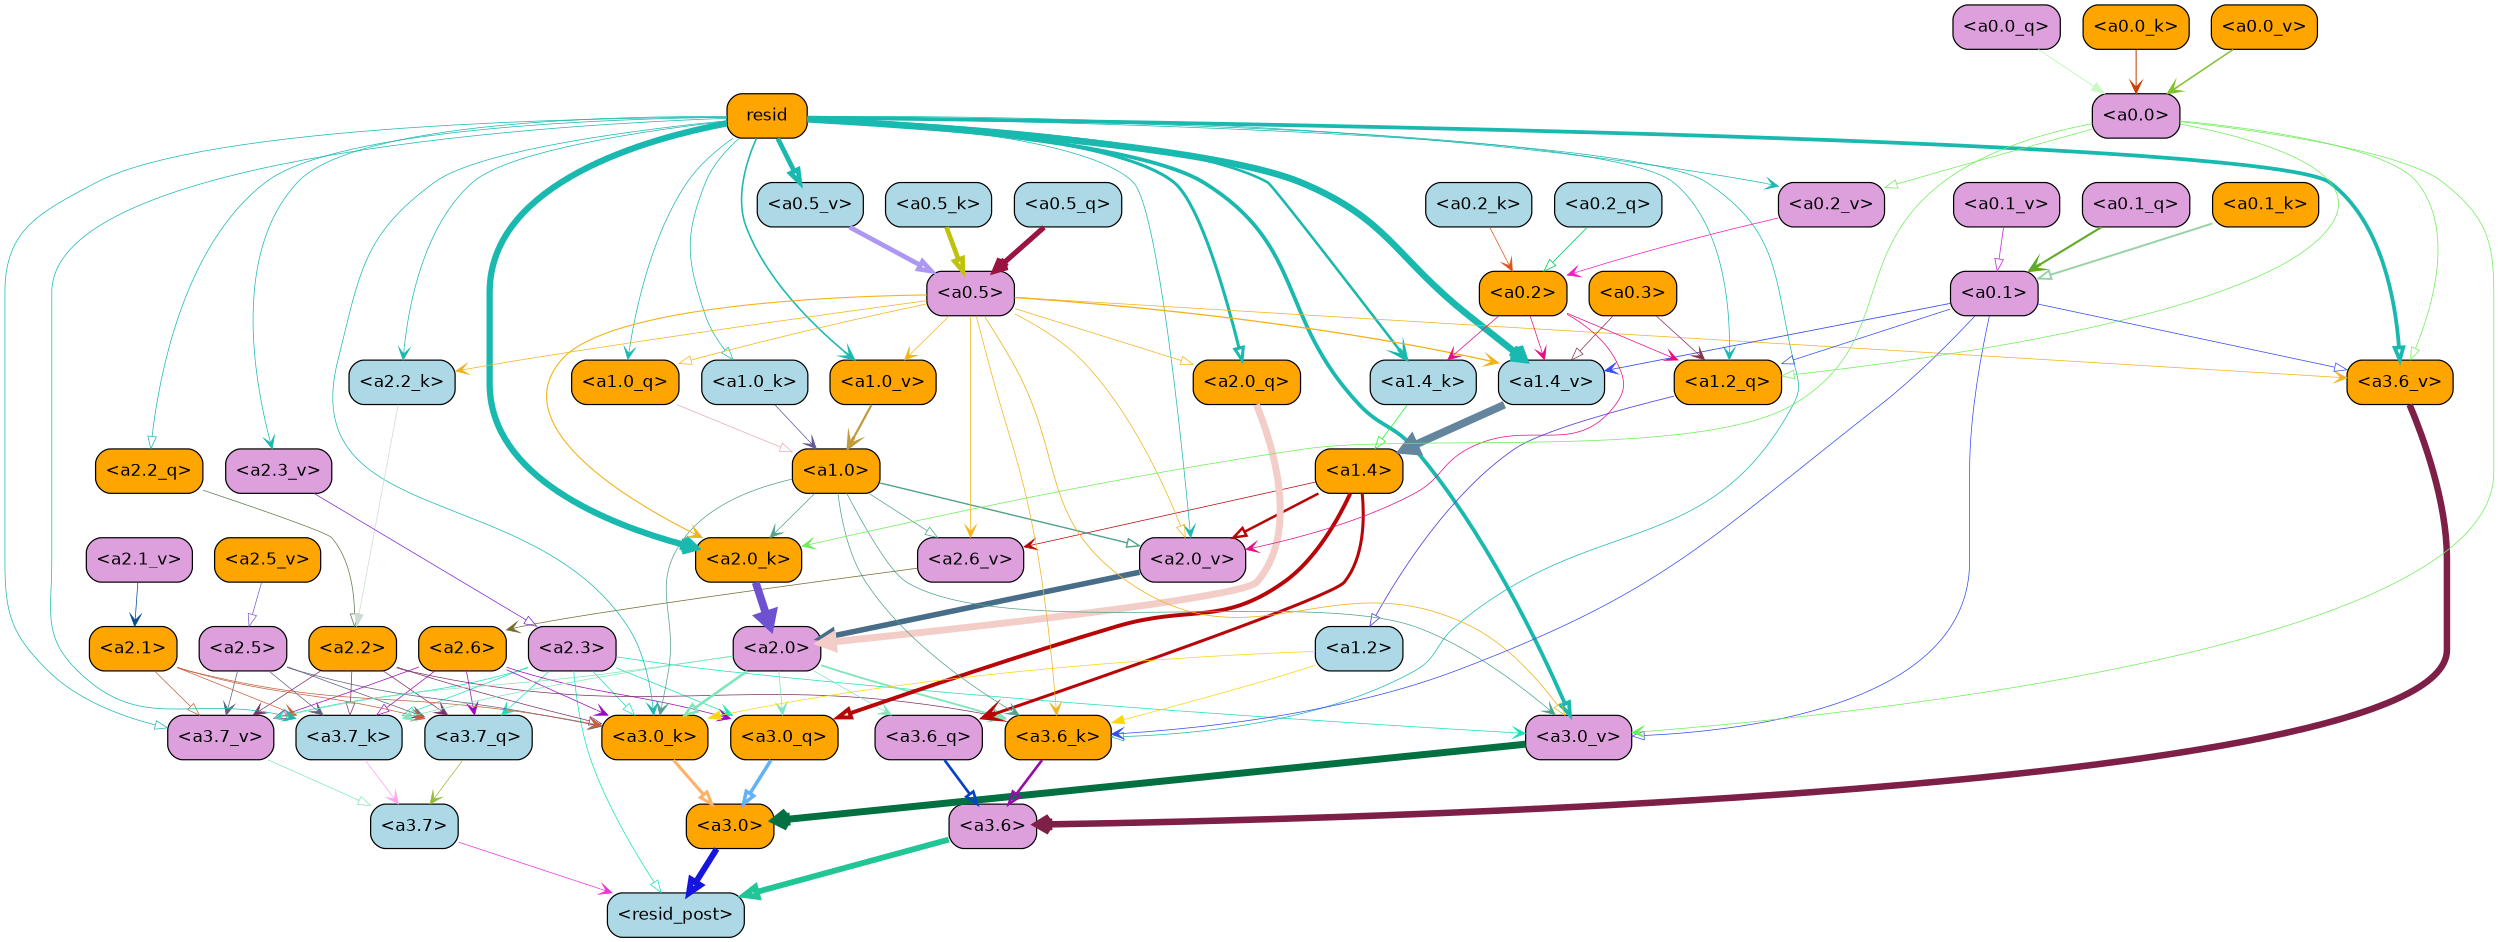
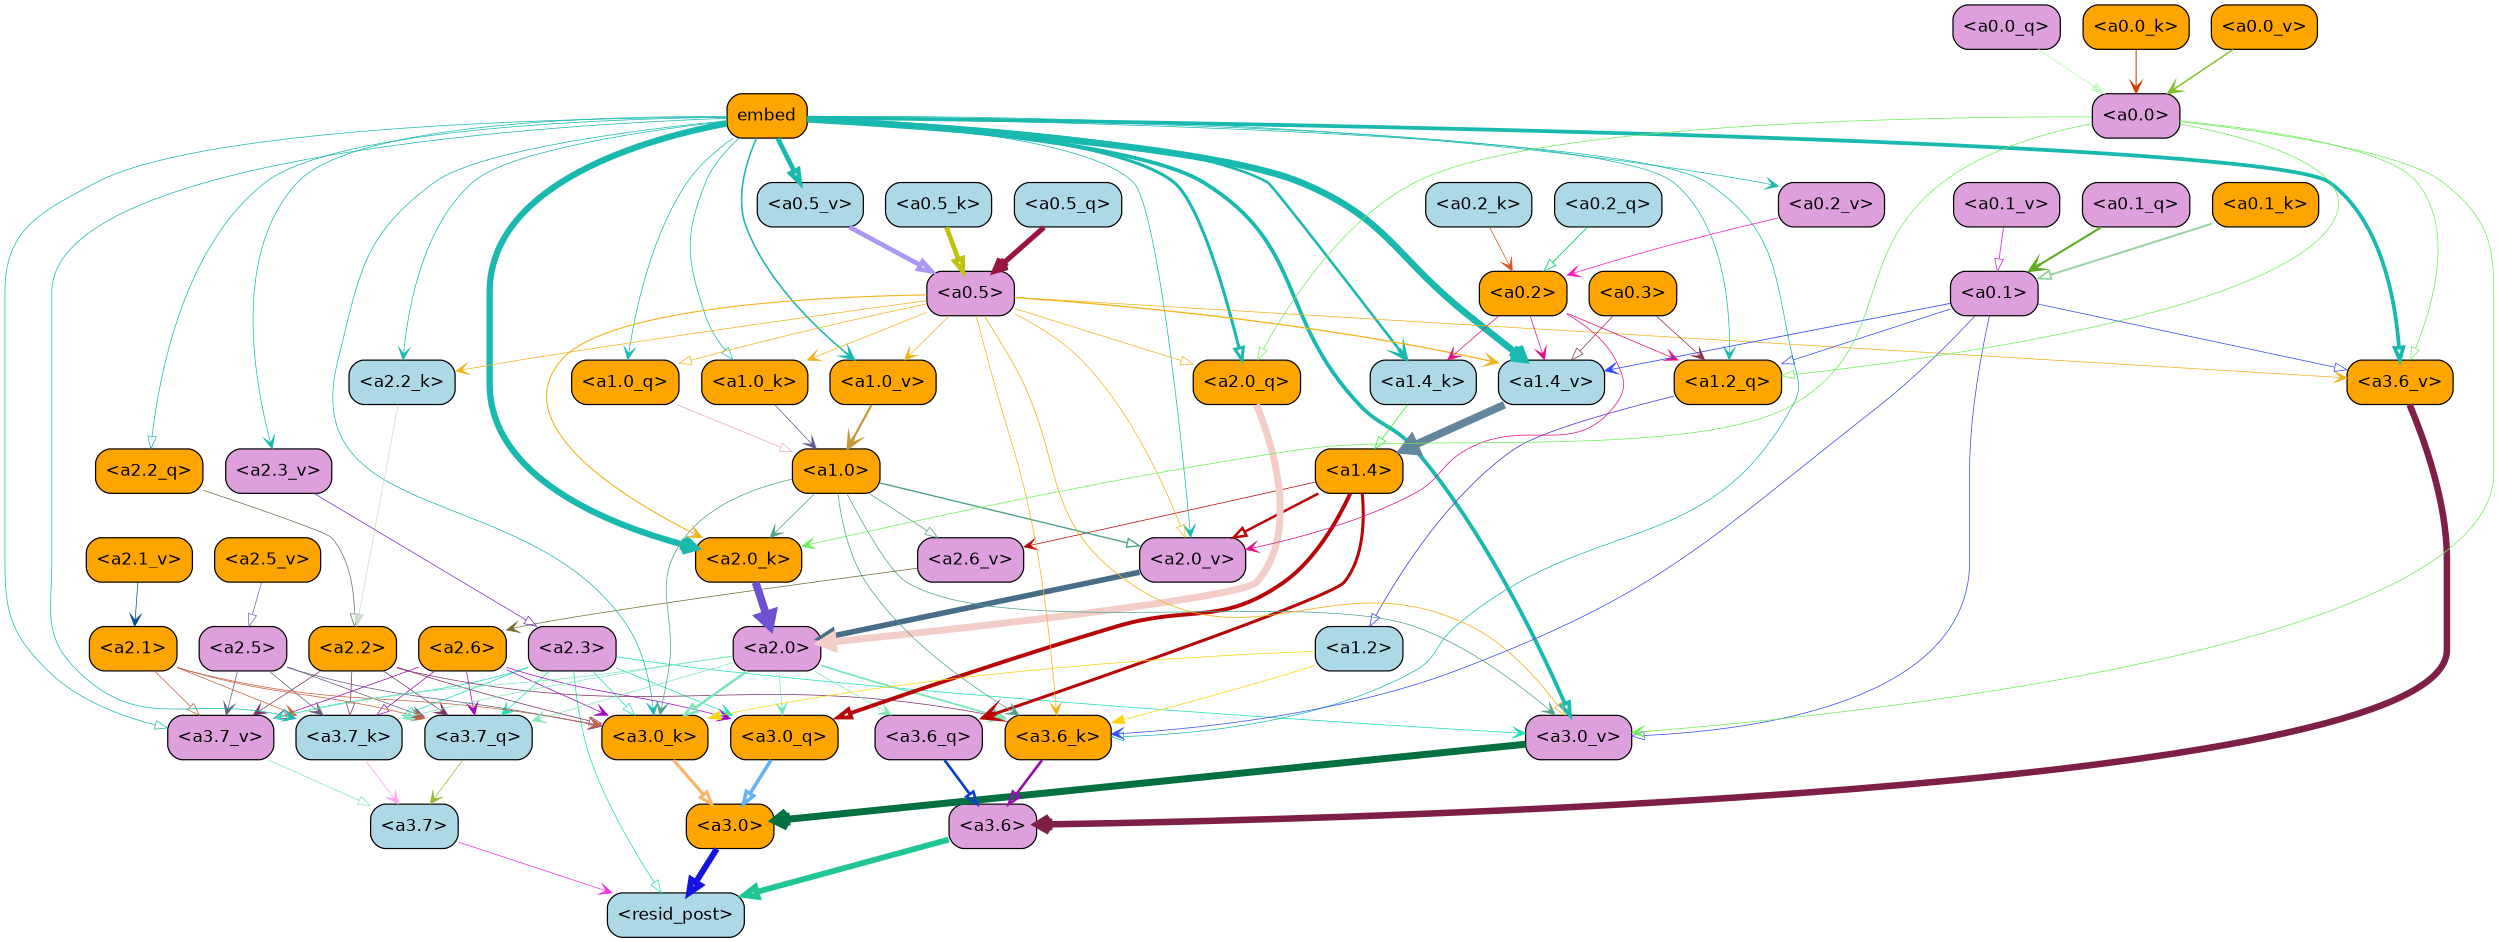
(767, 116) -> (767, 116)
(1946, 170) -> (1592, 141)
(755, 382) -> (755, 382)
(971, 420) -> (873, 334)
(139, 560) -> (139, 560)
none -> (676, 679)
